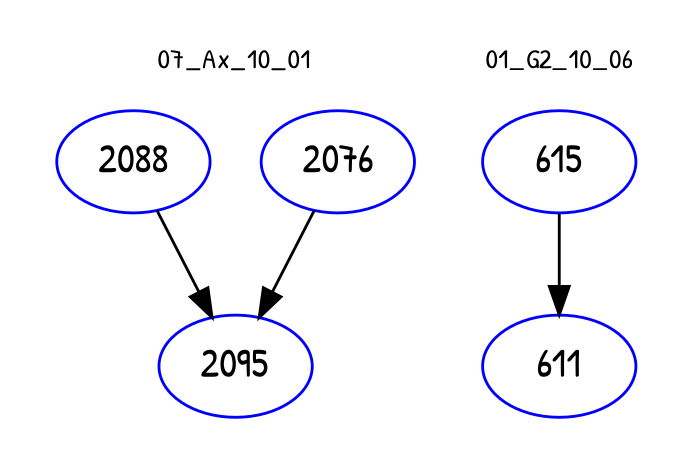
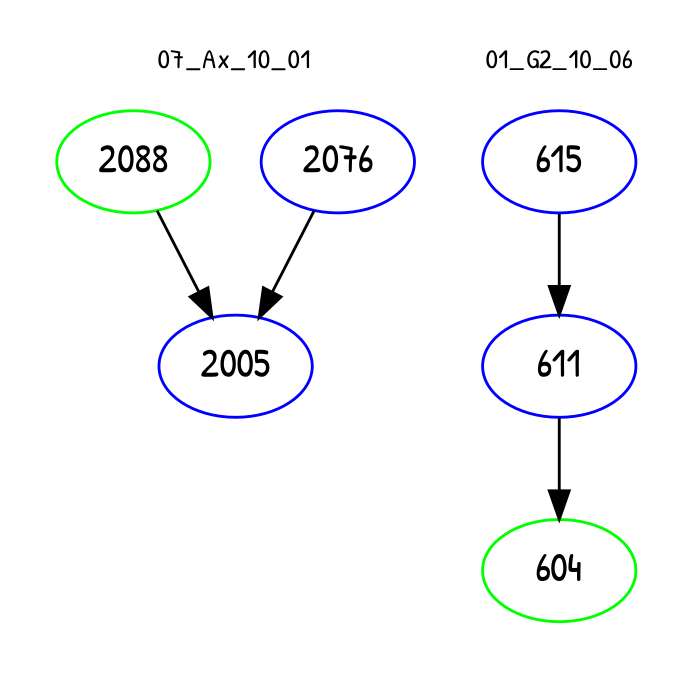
(133, 162) -> (133, 162)
(236, 366) -> (236, 366)
none -> (559, 571)
